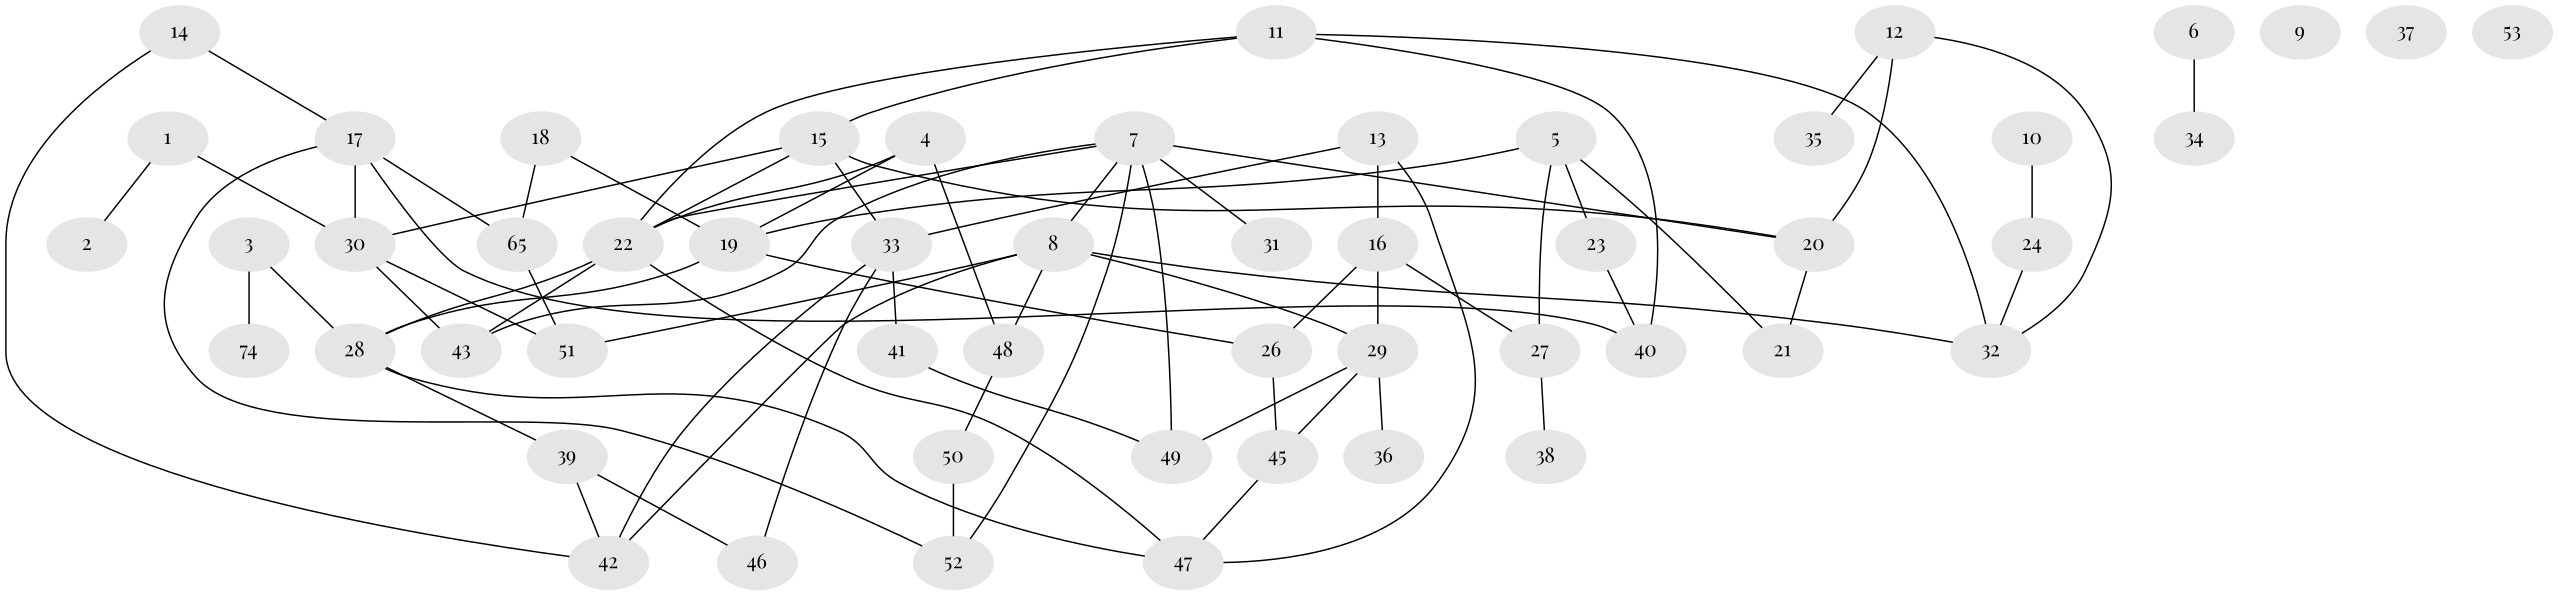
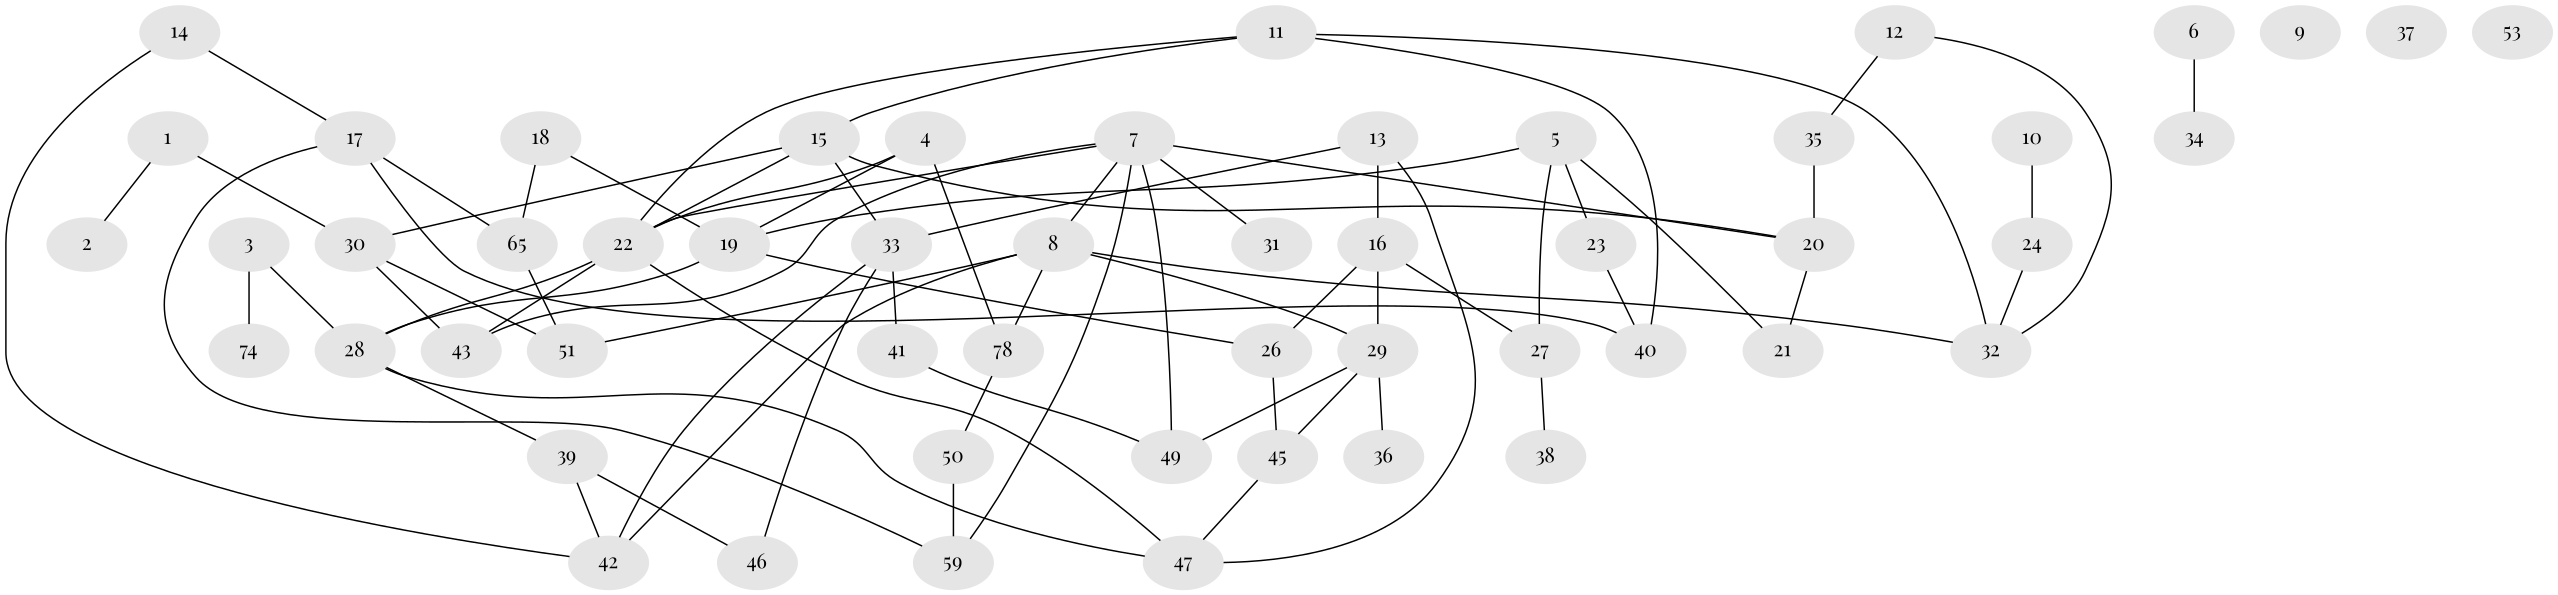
(1875, 144) -> (1814, 192)
(355, 192) -> none
(1004, 351) -> (1004, 351)
(953, 563) -> (953, 563)
